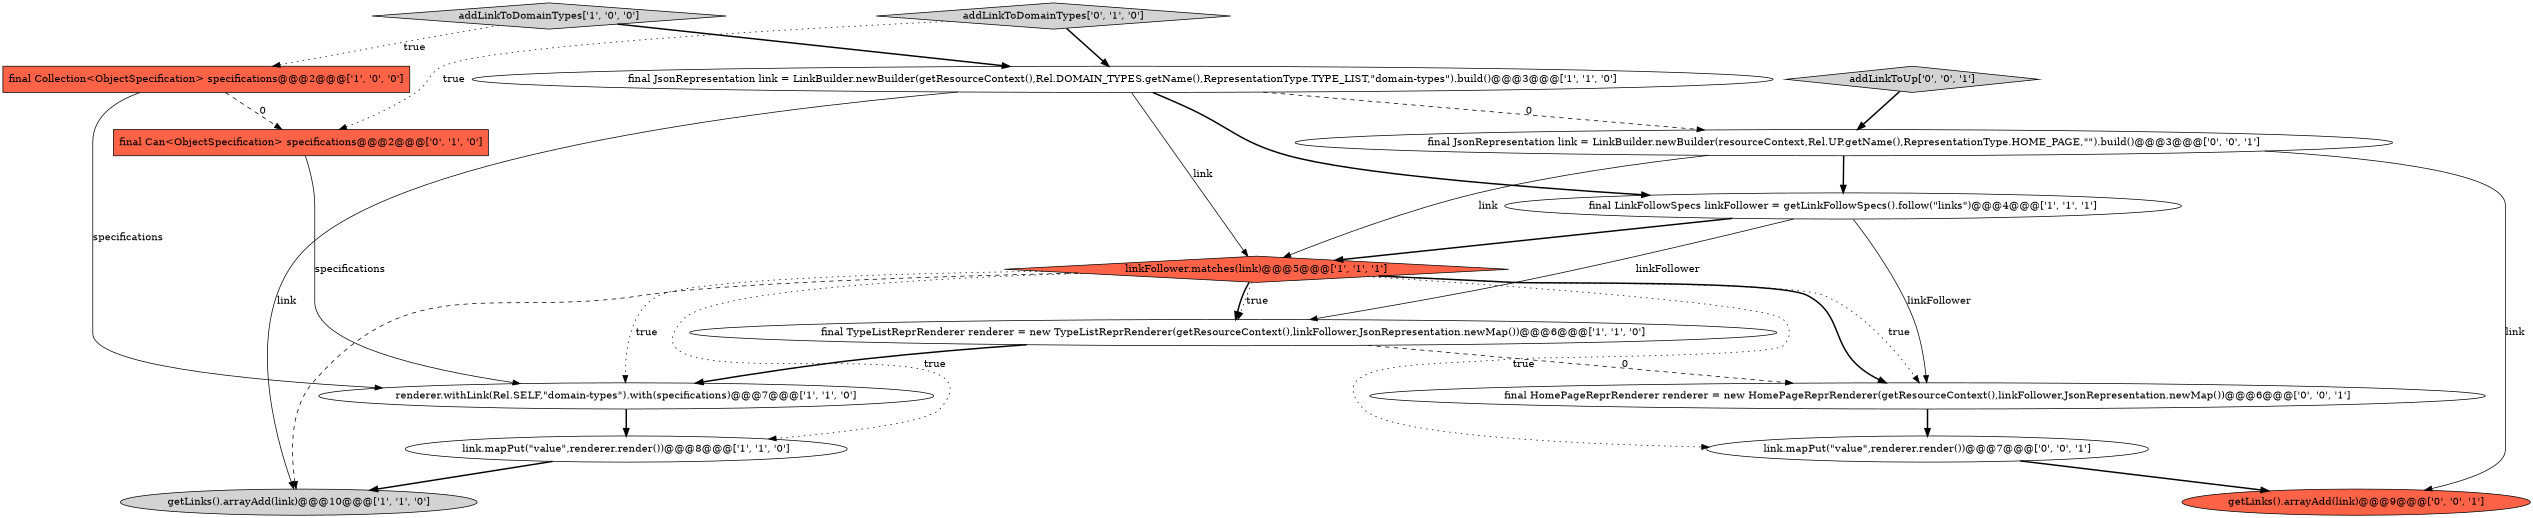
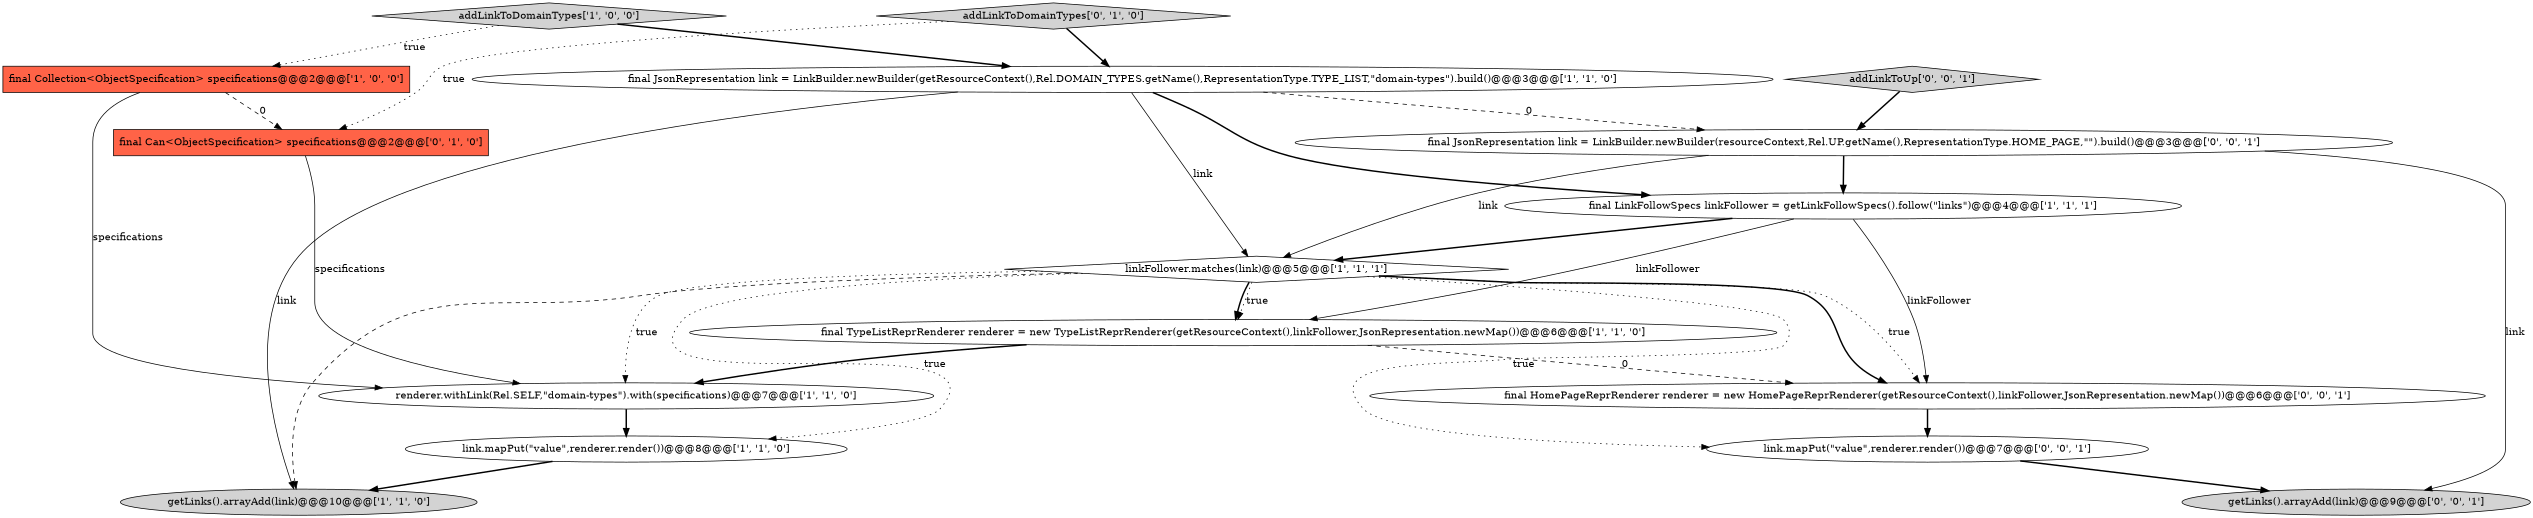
(1257, 269) -> (1257, 269)
(2356, 502) -> (2356, 502)
